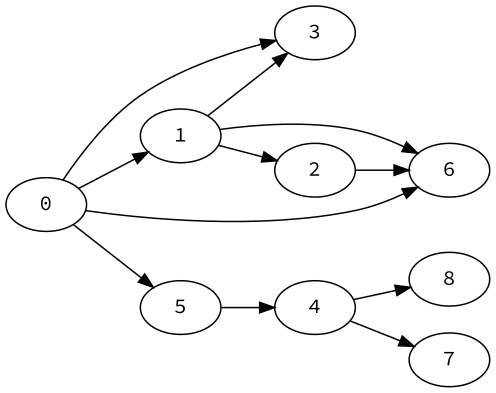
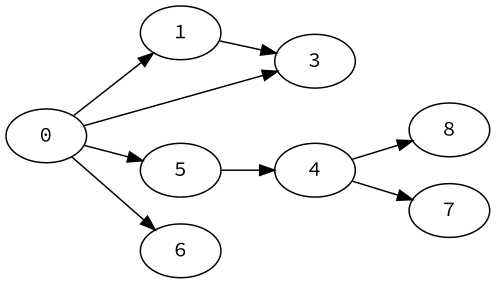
(314, 125) -> none
(315, 170) -> none
